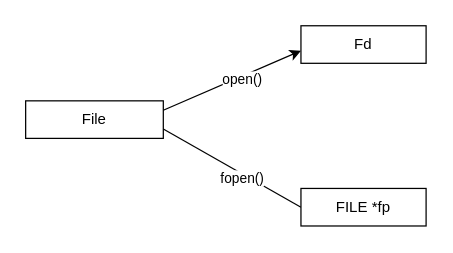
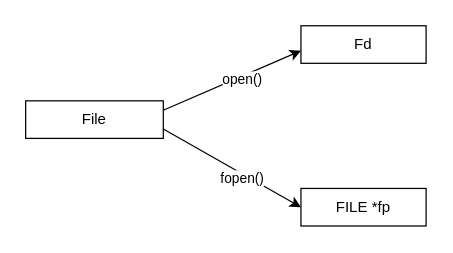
(295, 204) -> (292, 202)
